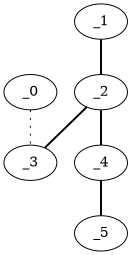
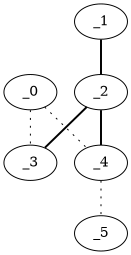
none -> (61, 123)
(101, 198) -> (101, 198)
